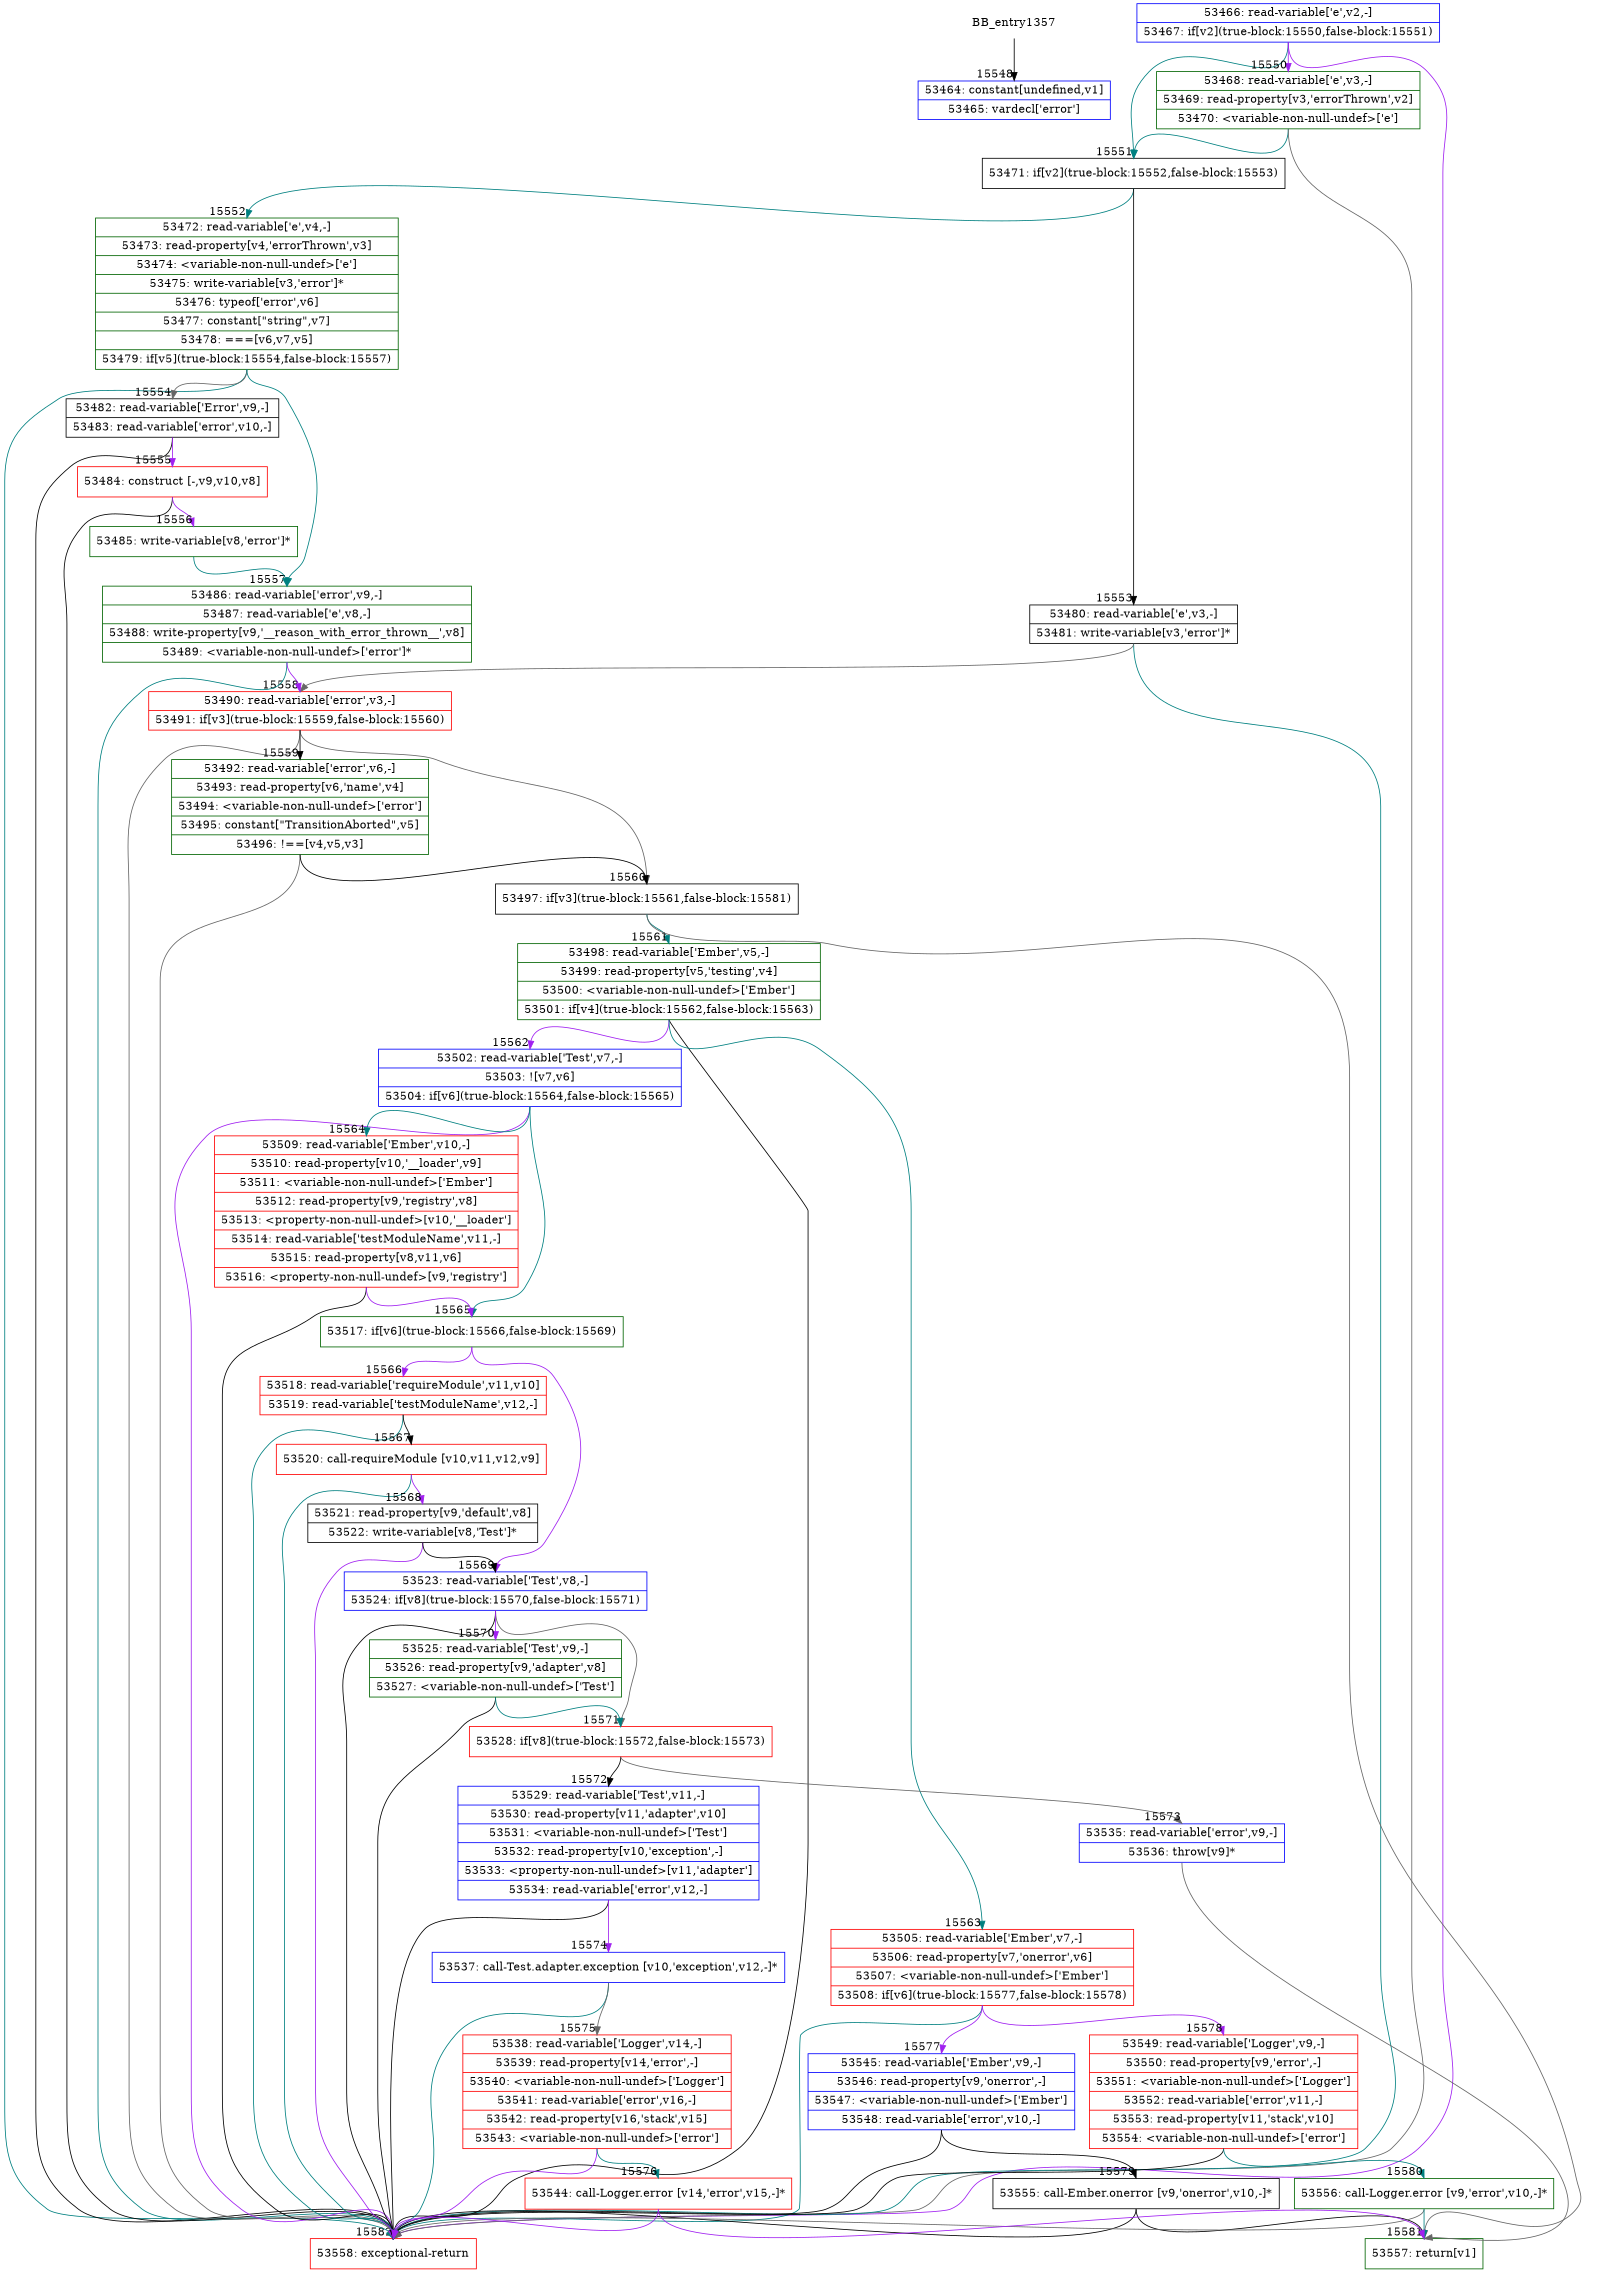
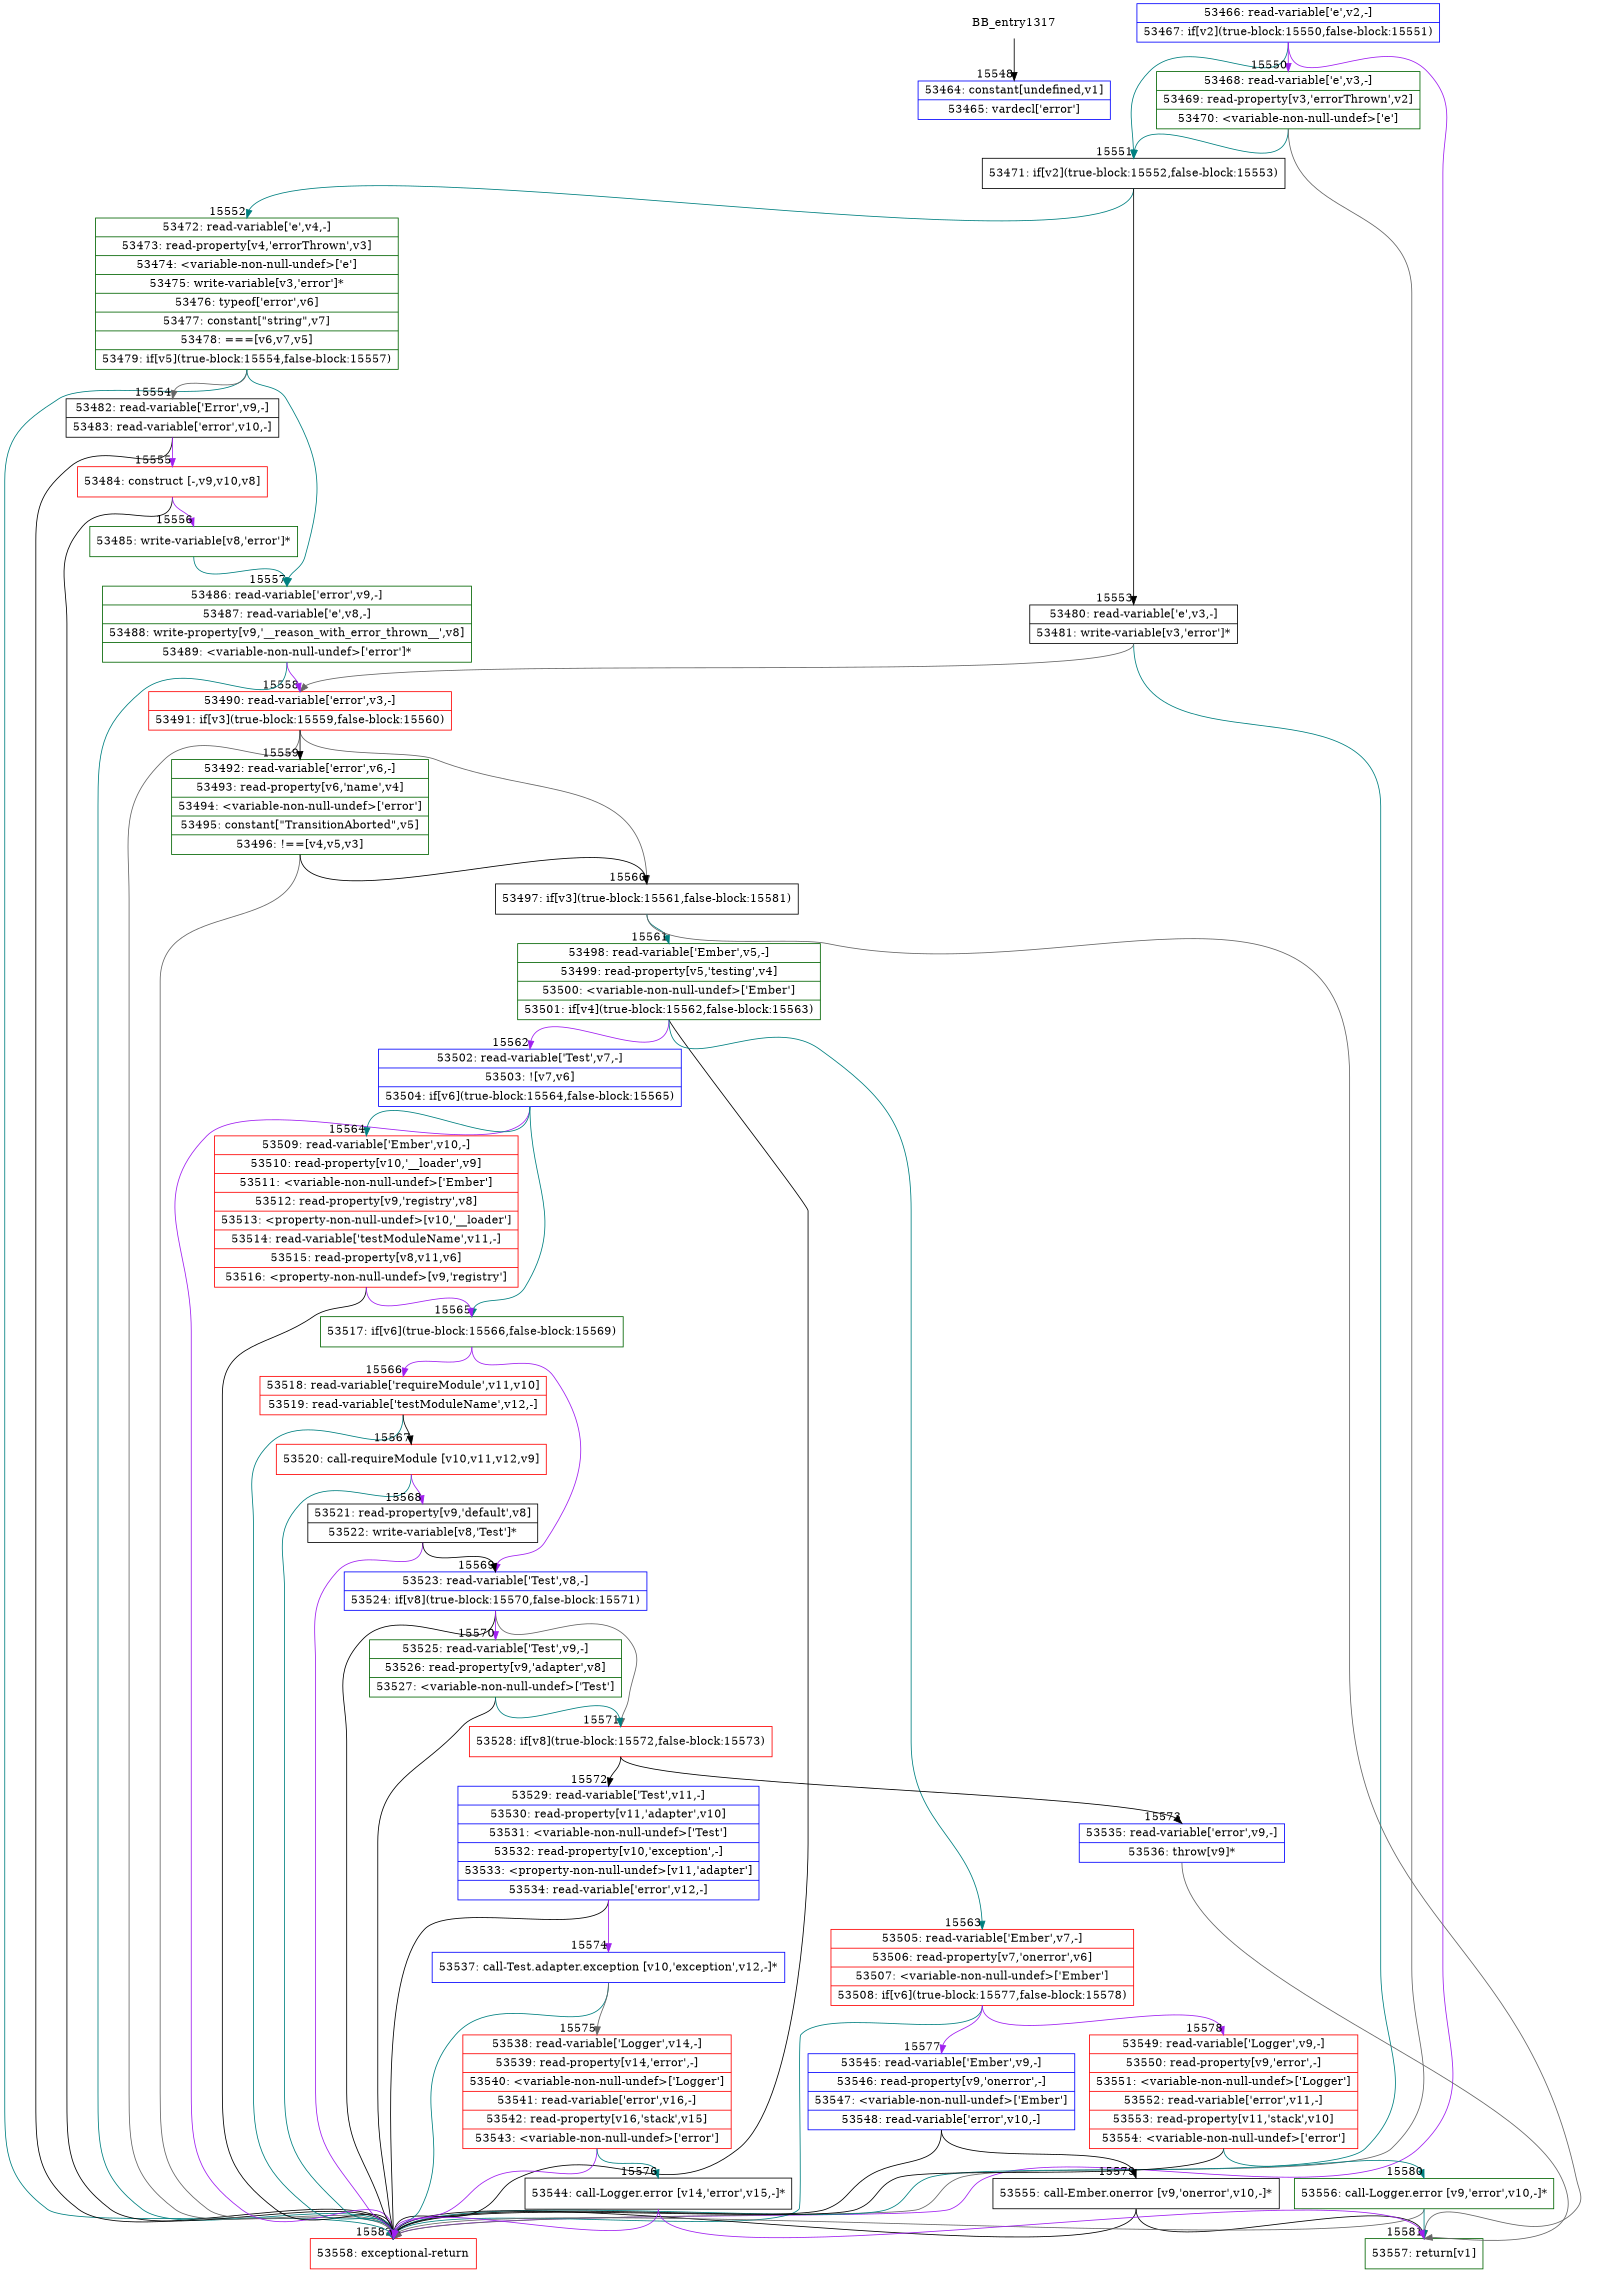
(1014, 23) -> (1014, 23)
(897, 1790) -> (897, 1790)
(658, 2194) -> (658, 2194)
